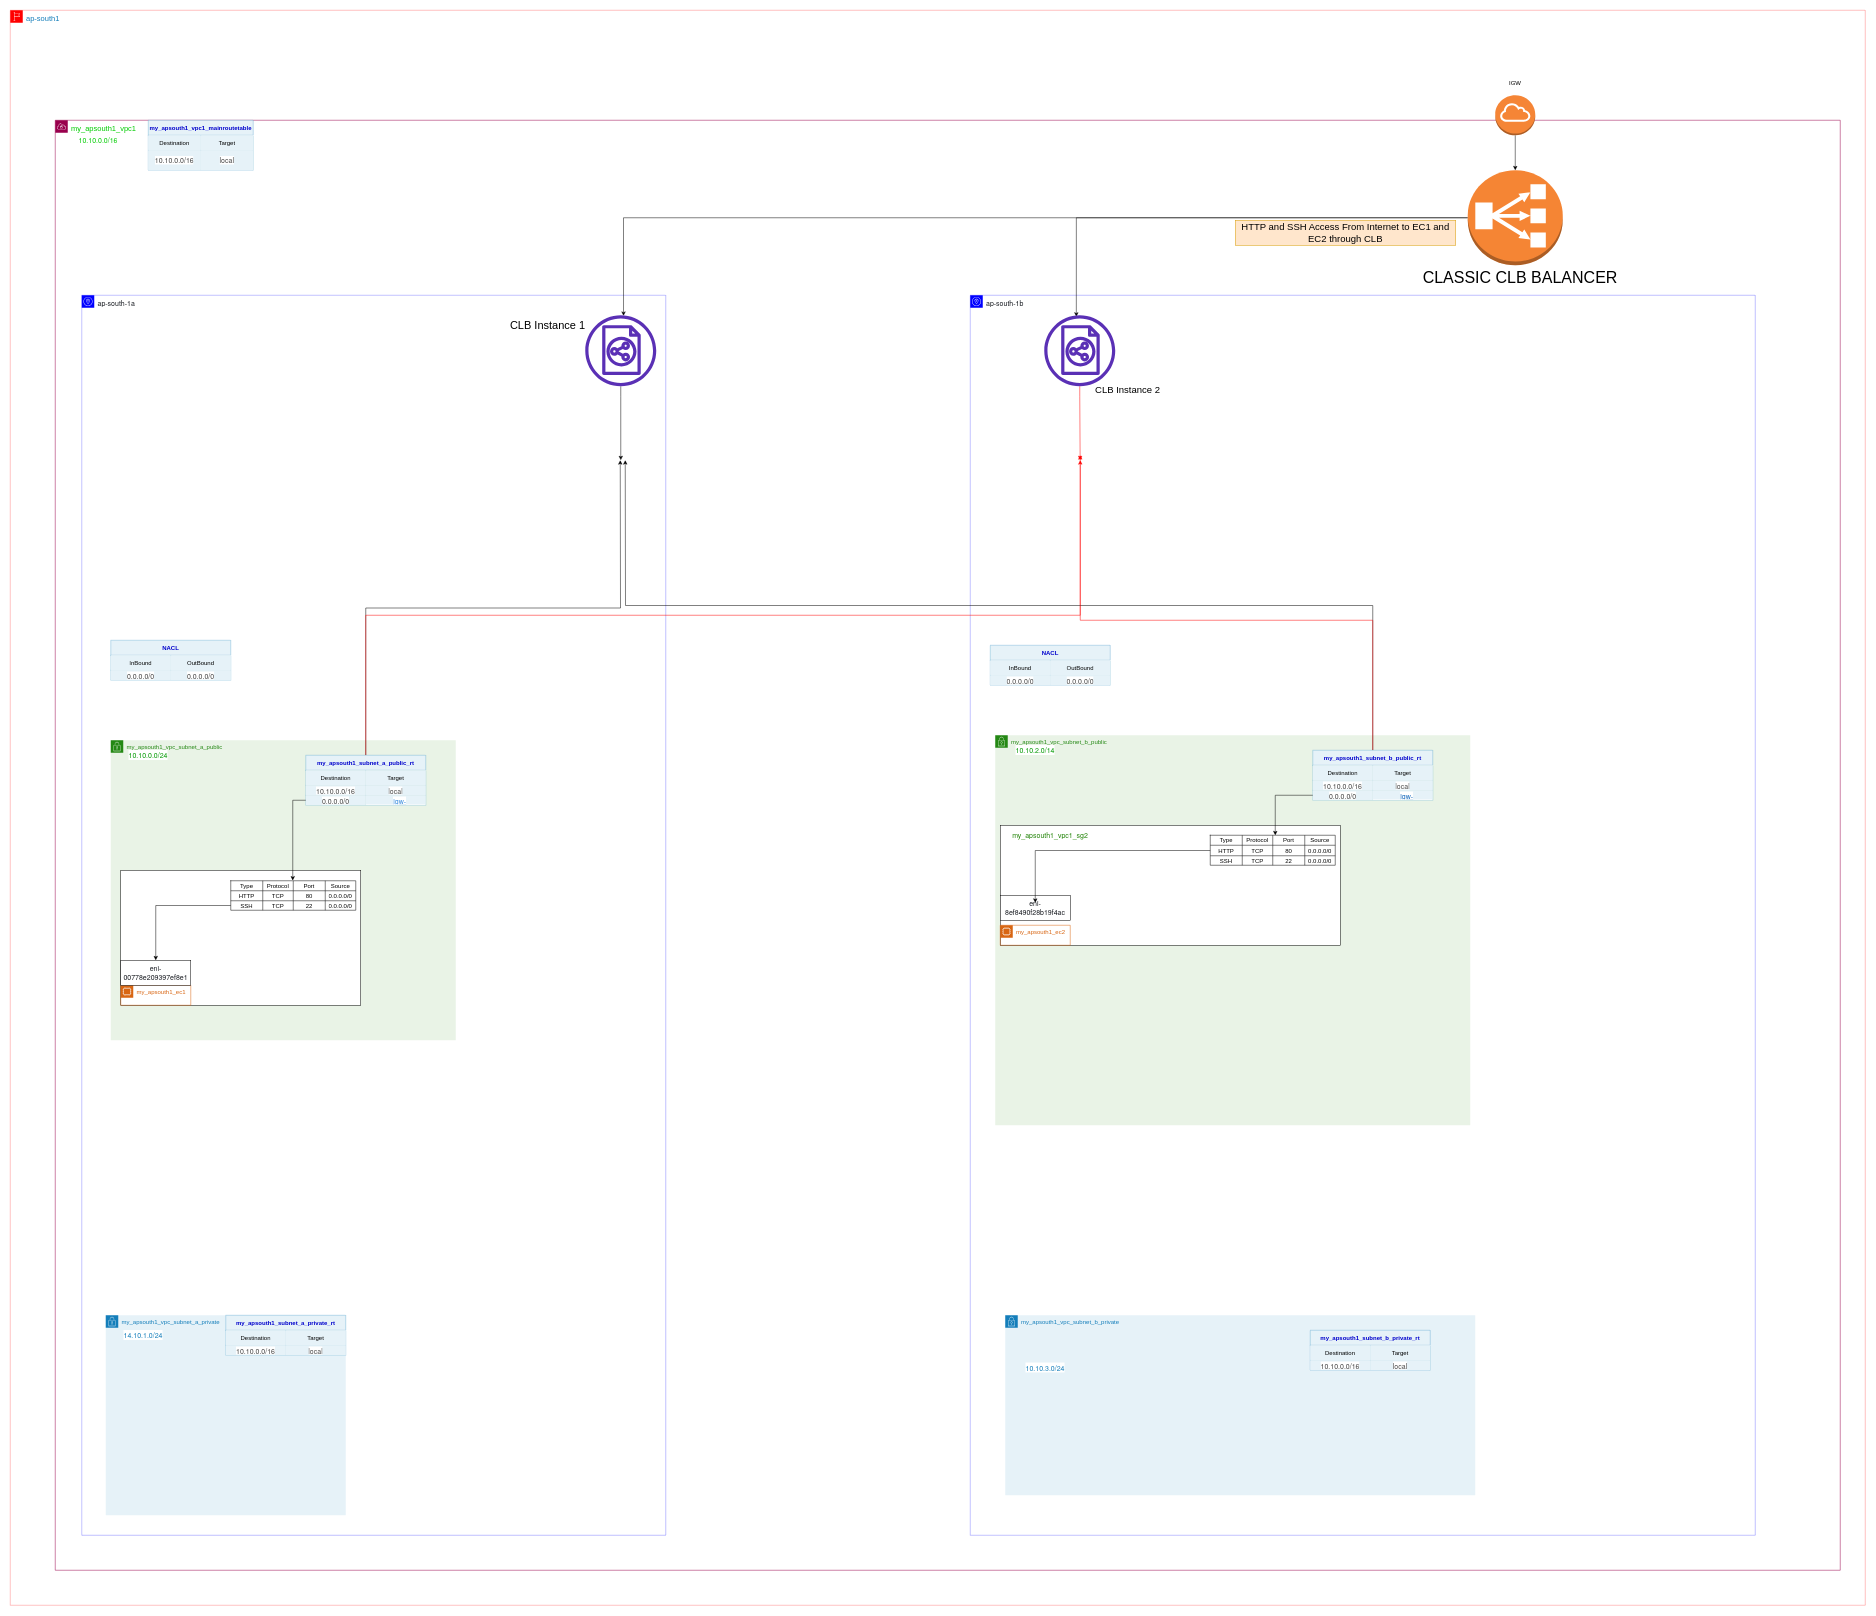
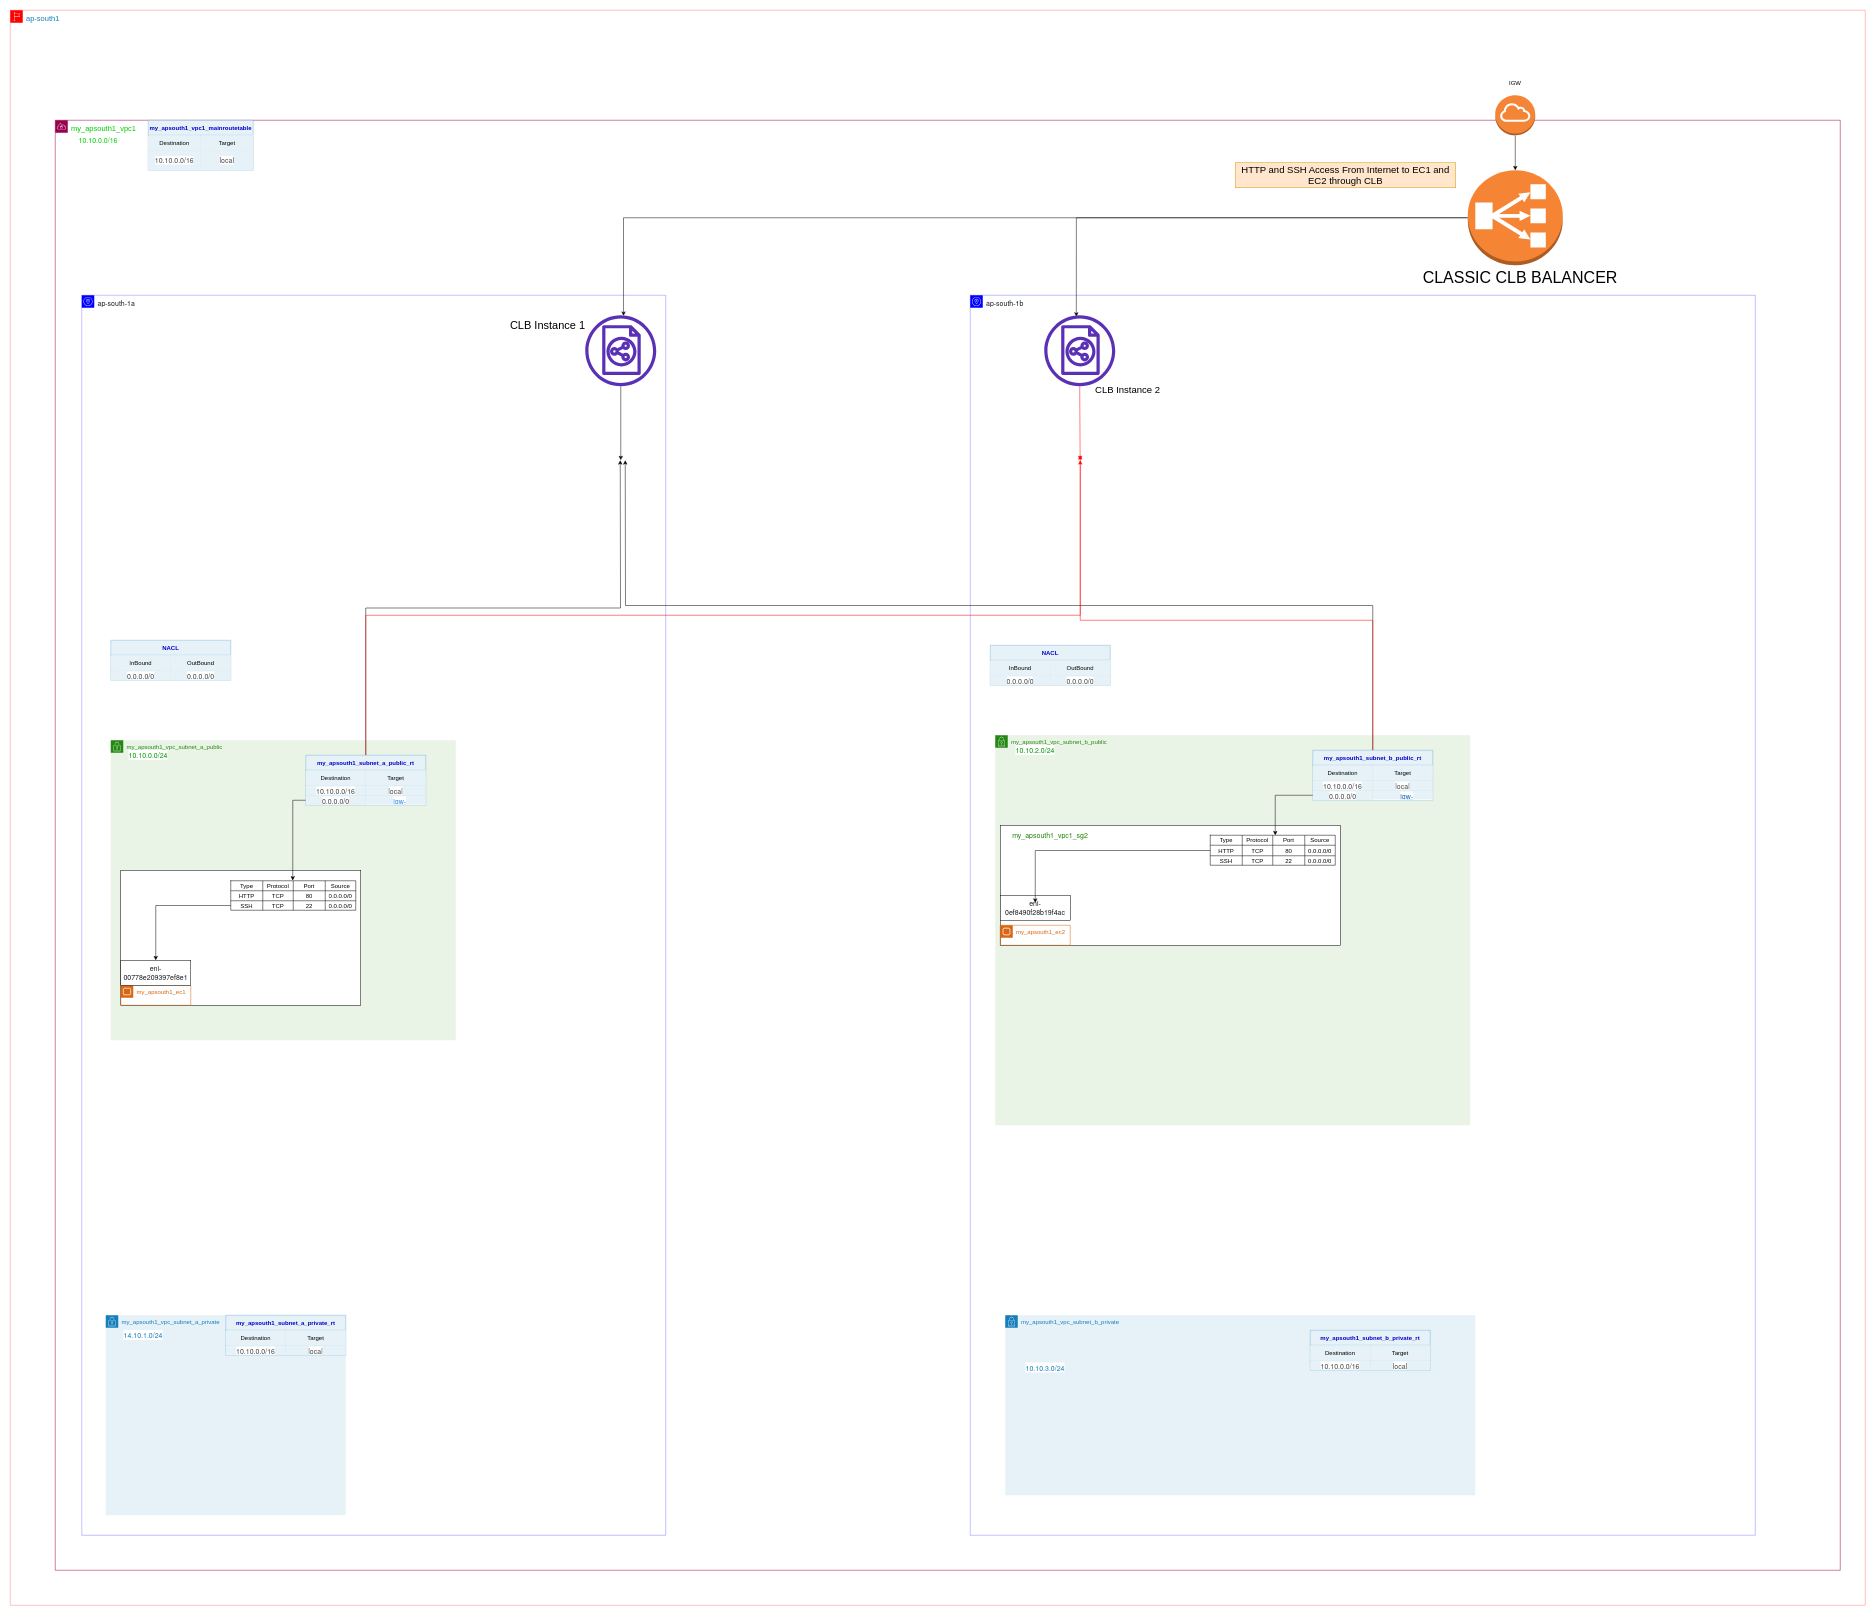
(1346, 233) -> (1346, 175)
(1035, 750) -> (1035, 750)
(1035, 908) -> (1035, 908)
